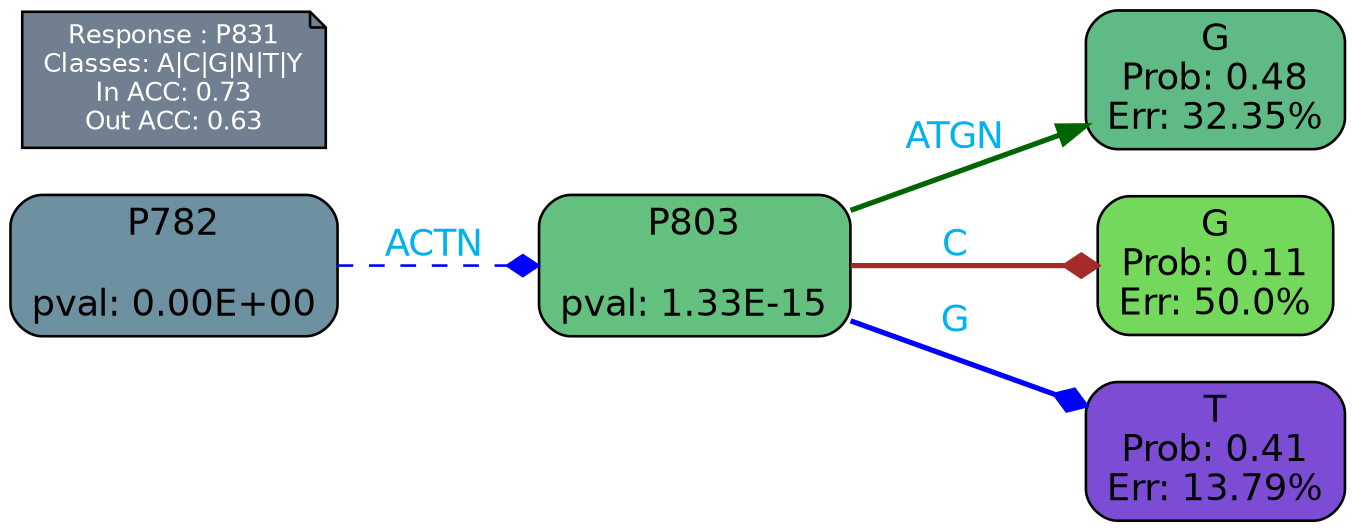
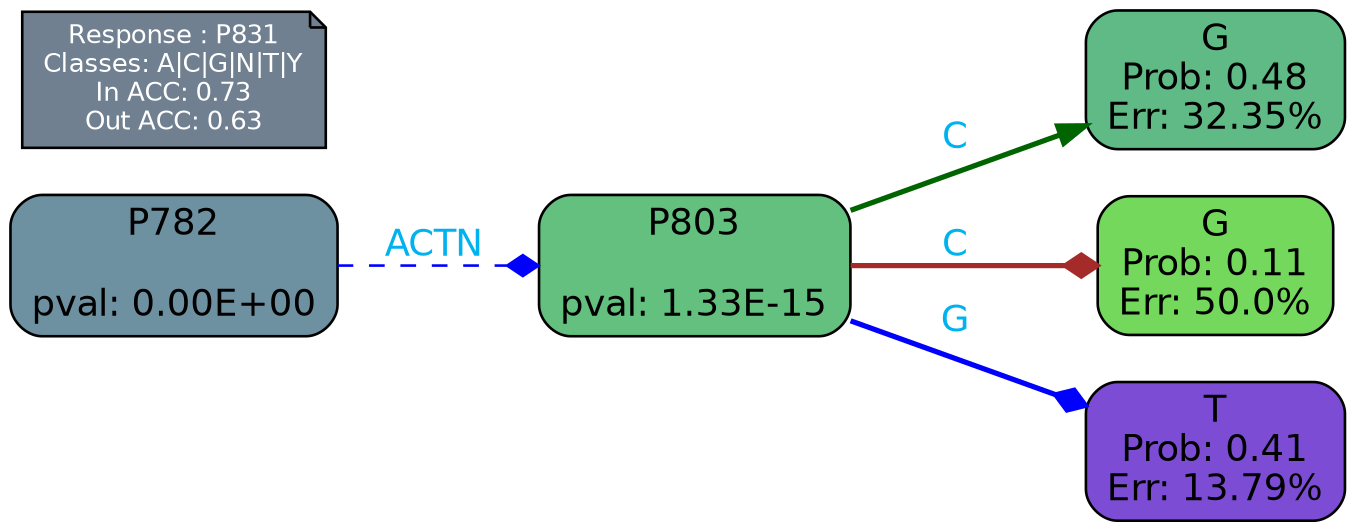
(955, 139) -> (955, 139)
